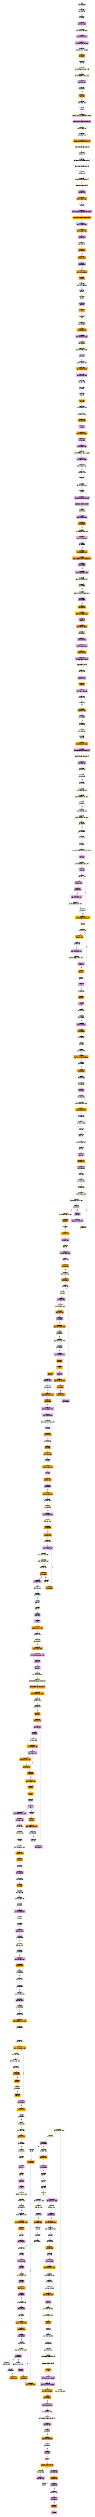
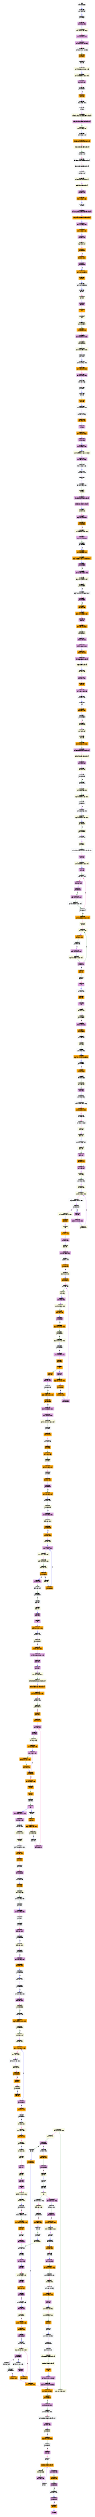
none -> (20, 2035)
